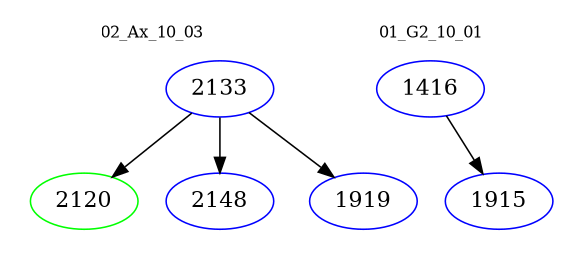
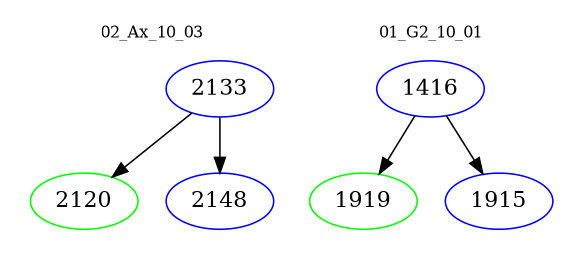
(276, 133) -> (401, 138)
(363, 201) -> (363, 201)
